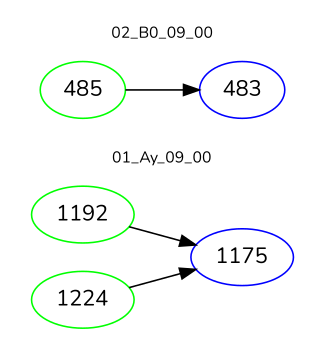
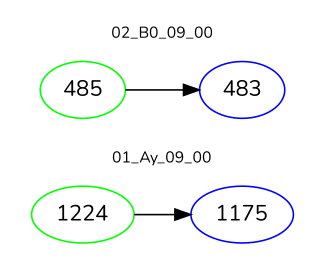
(83, 215) -> none
